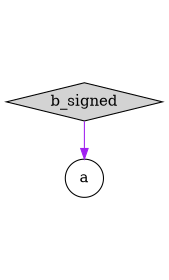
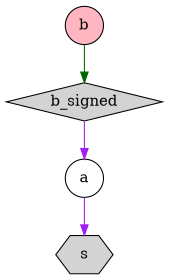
none -> (84, 25)
none -> (84, 255)
